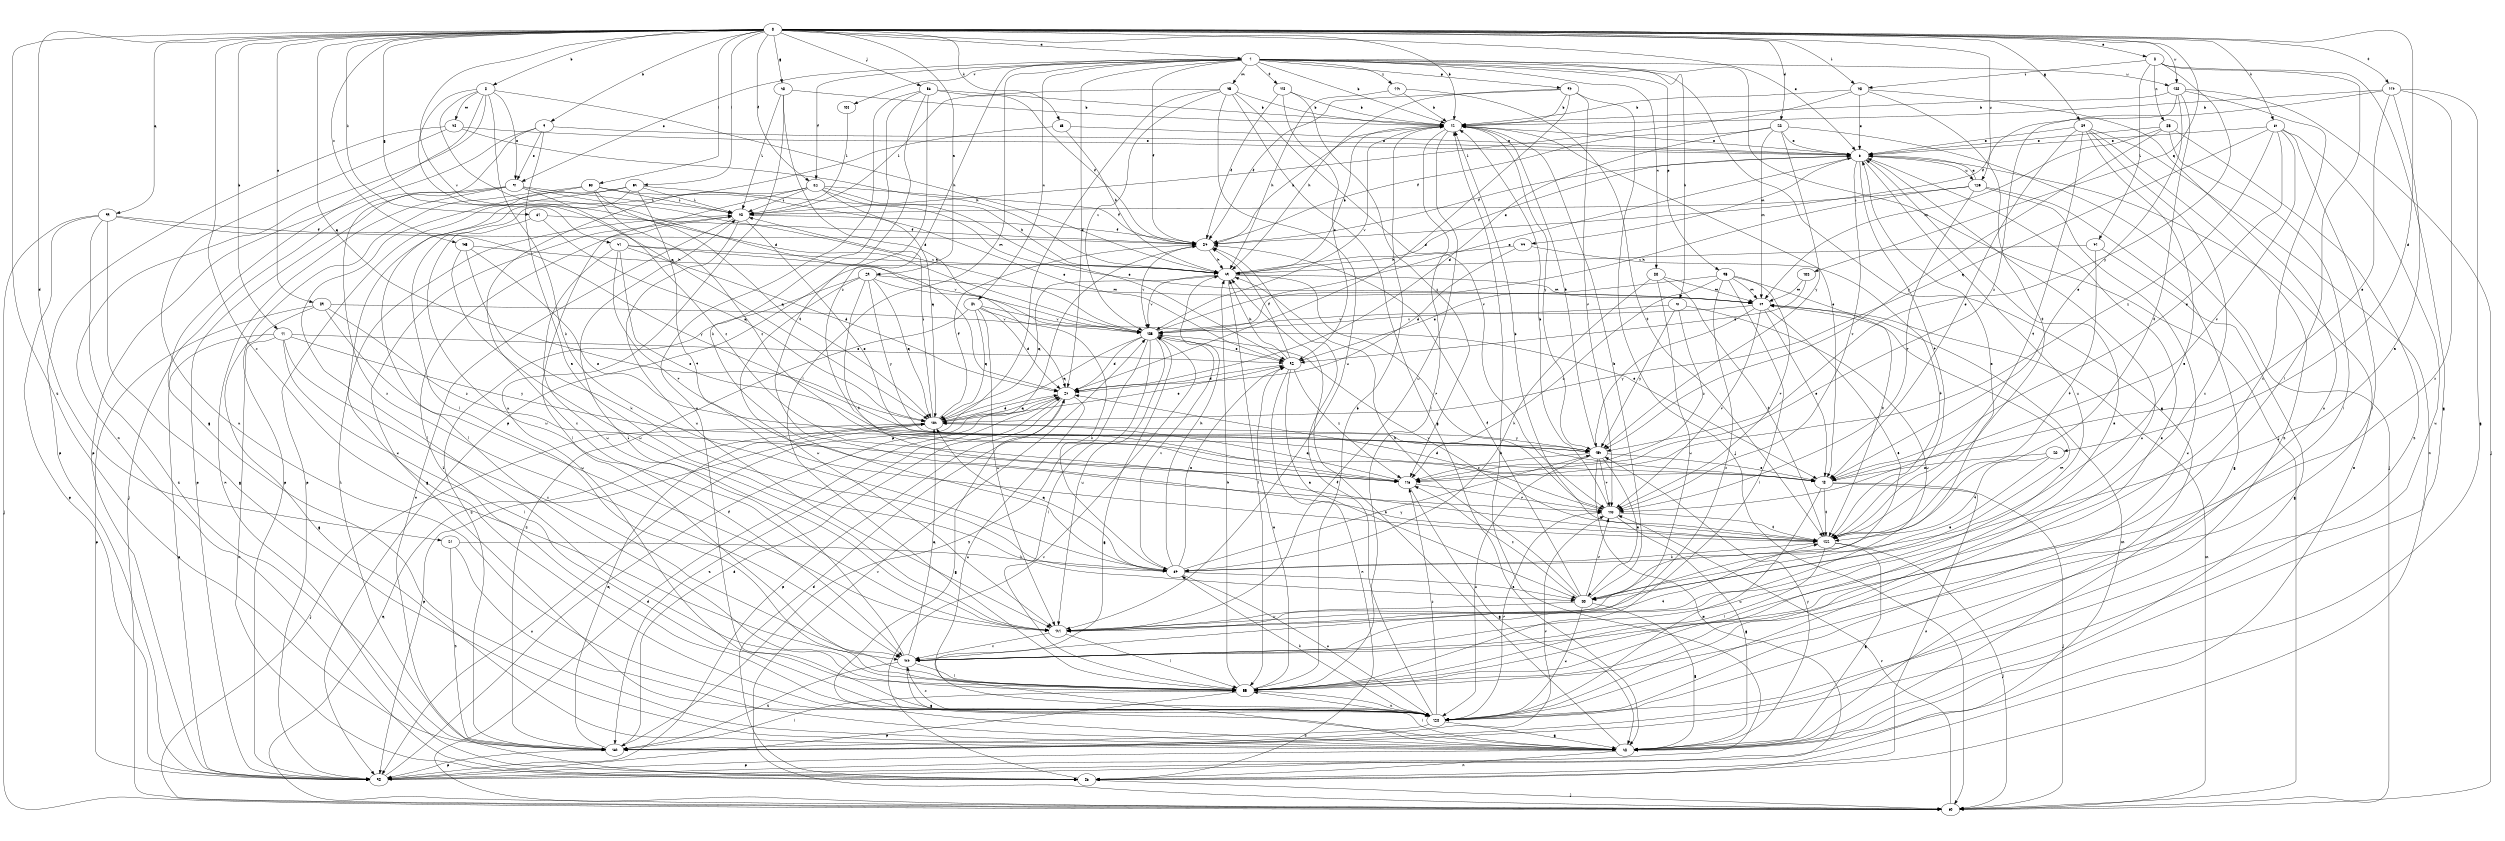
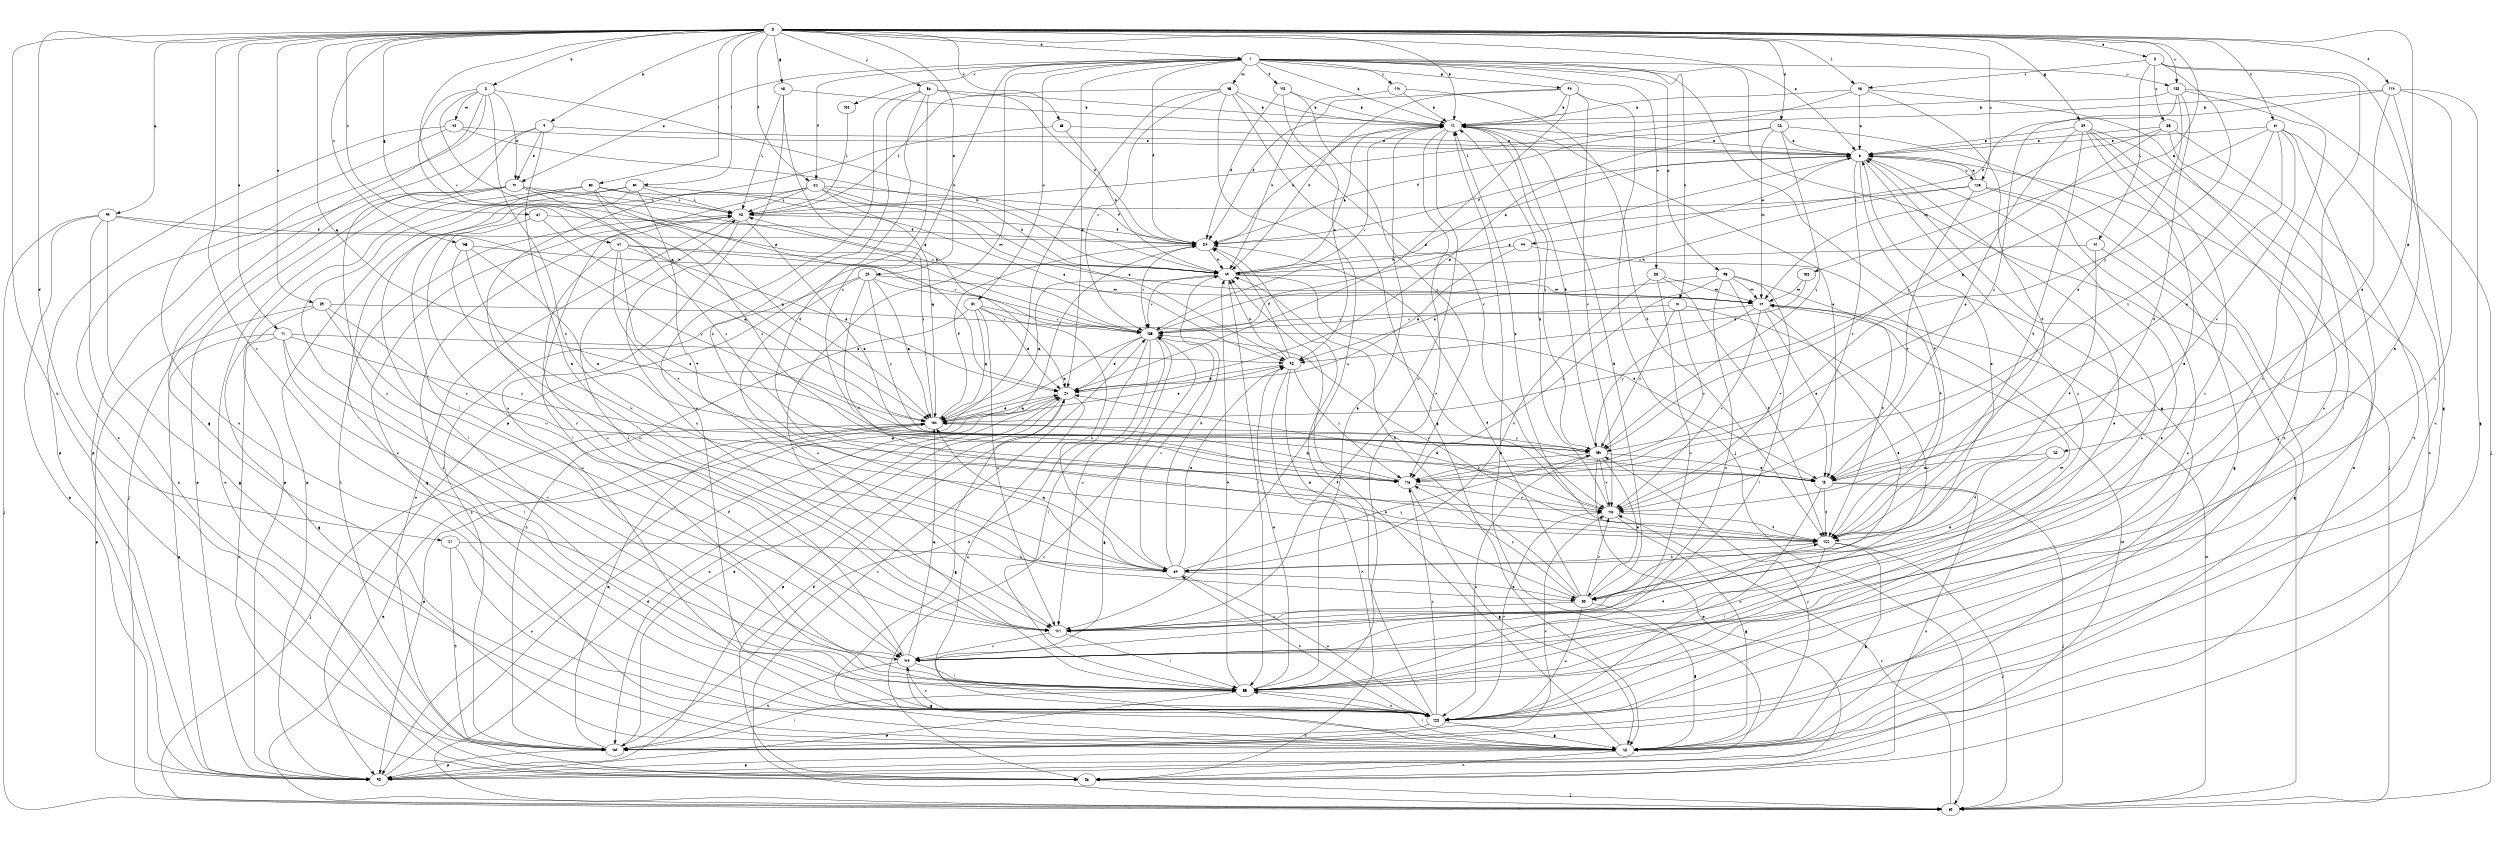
(1219, 348) -> none
